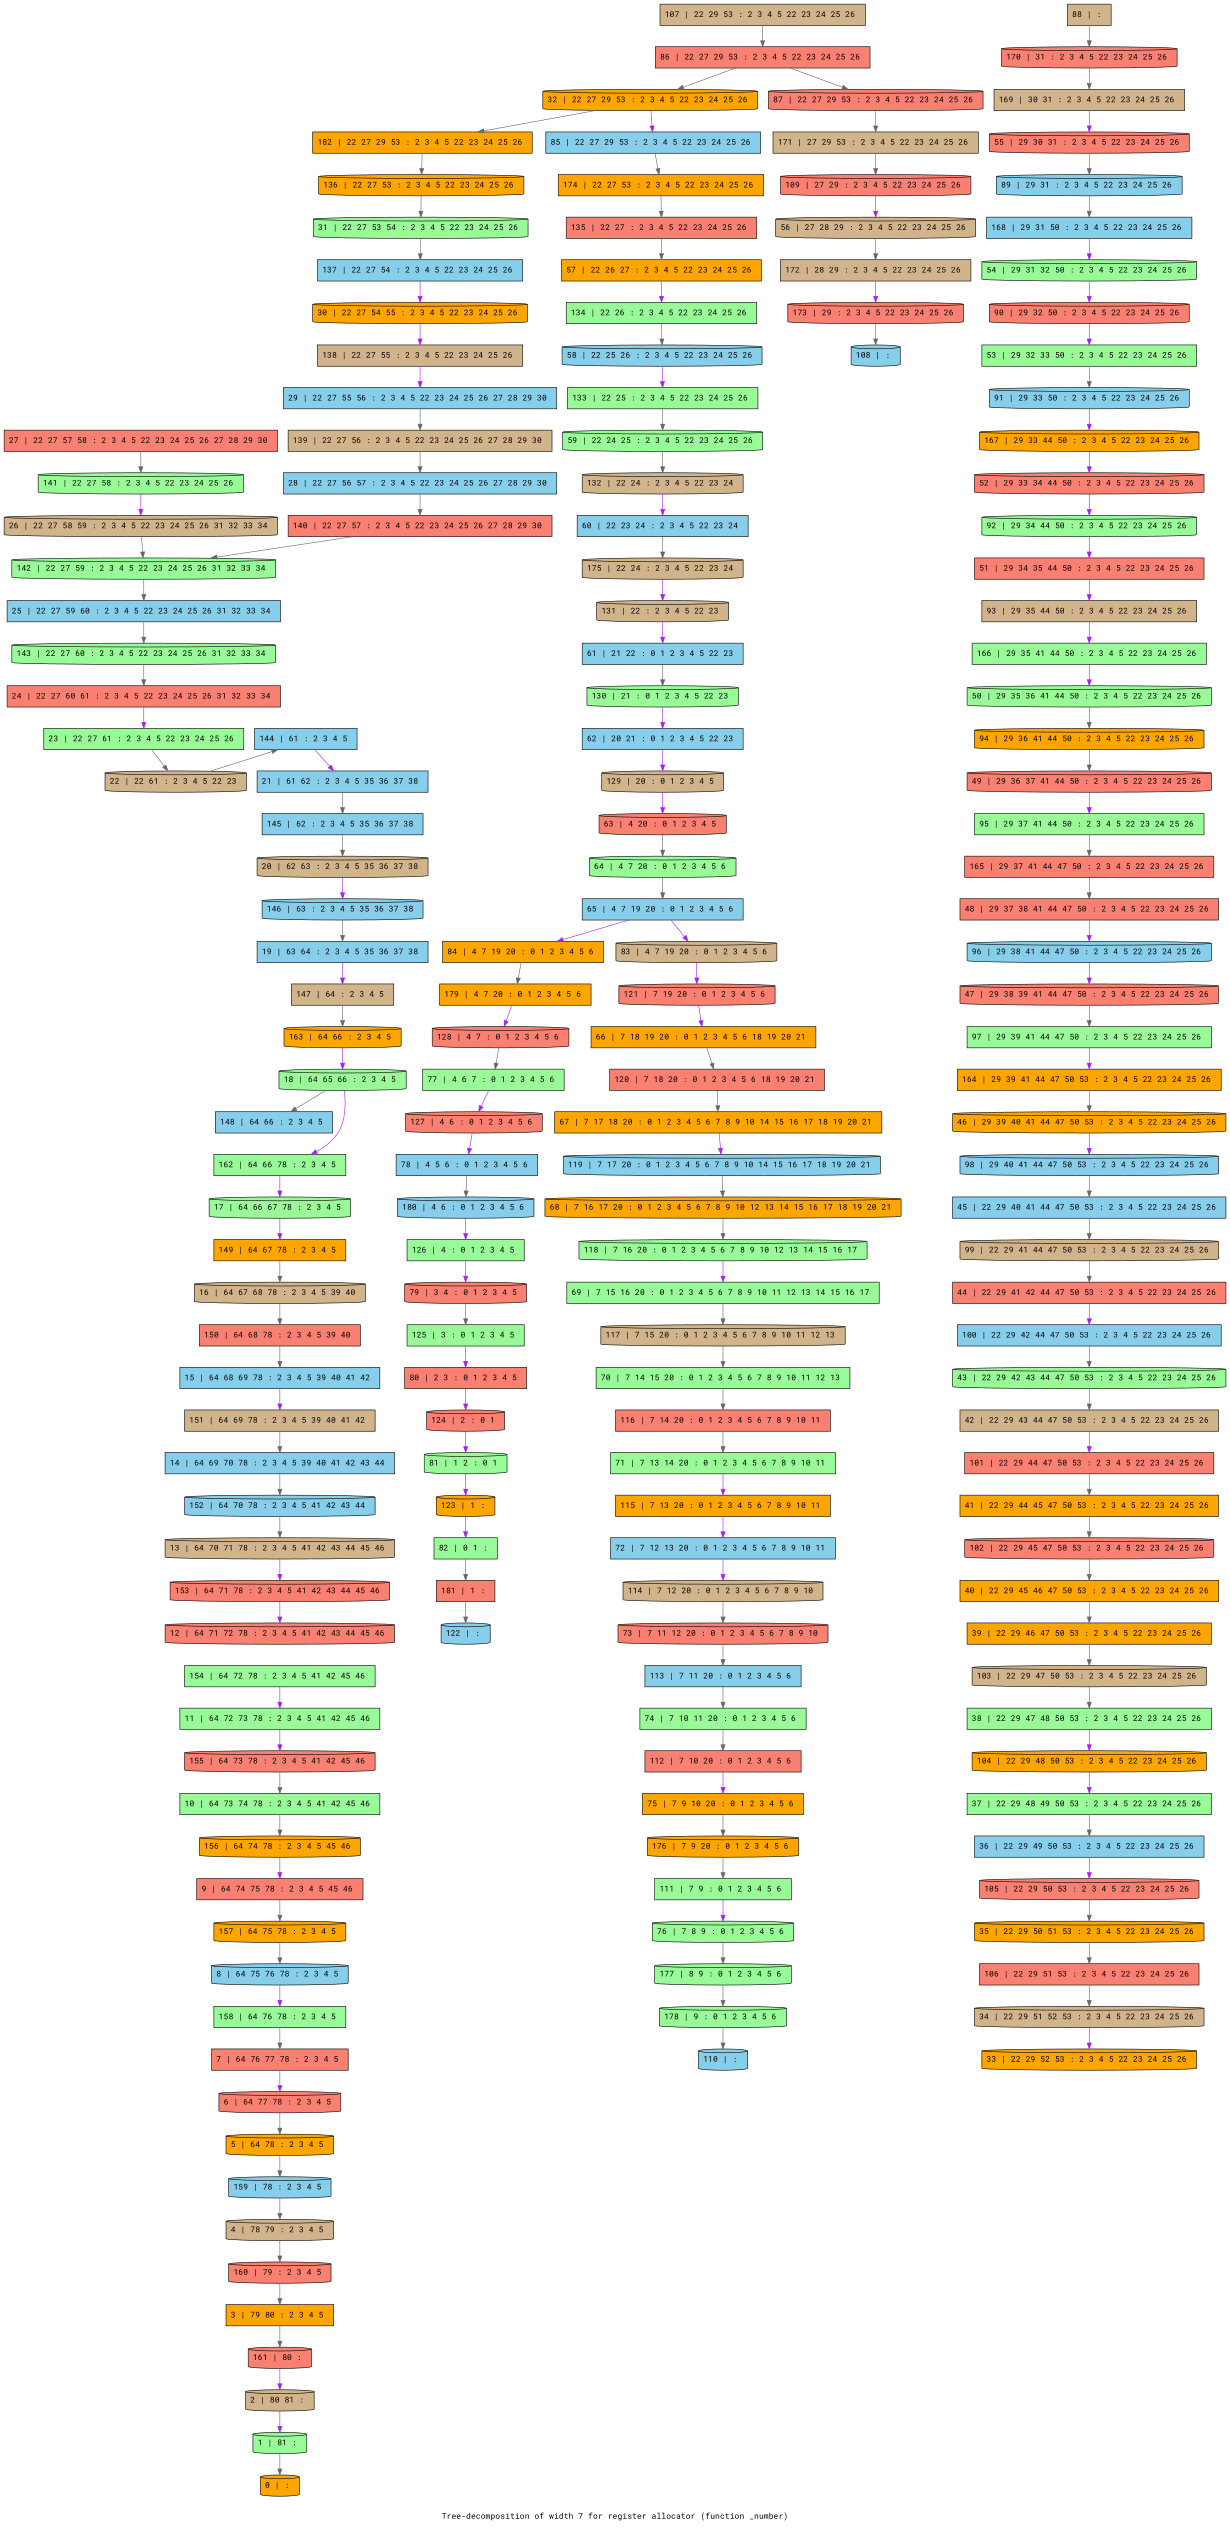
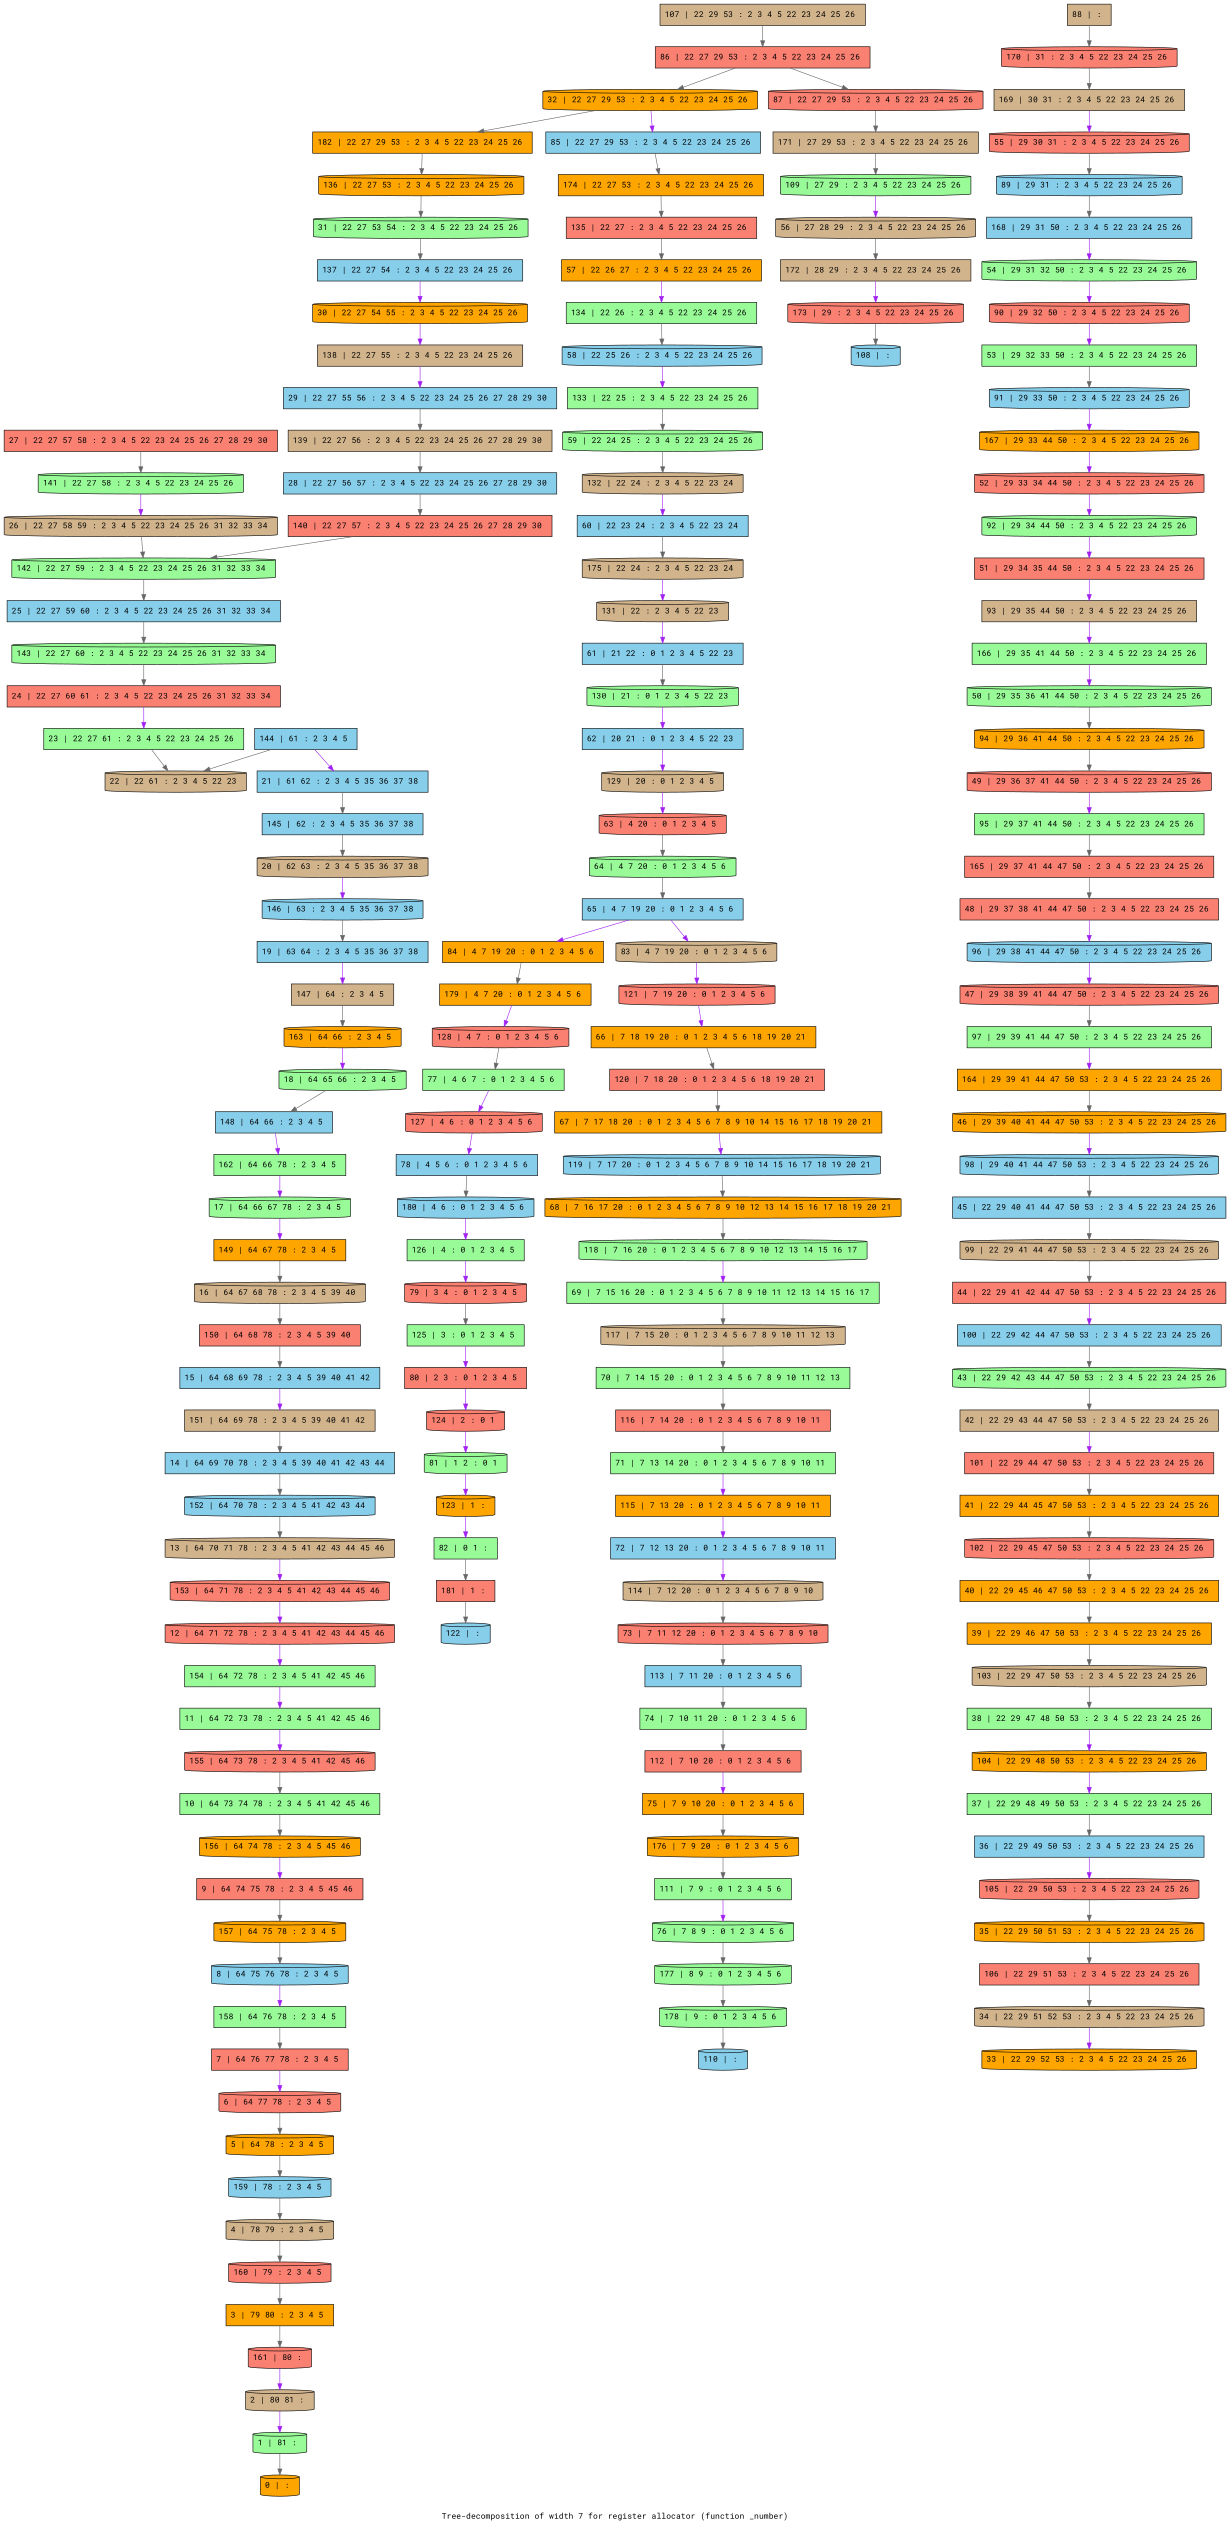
(876, 185) -> (876, 185)
(242, 761) -> (240, 759)
(341, 1126) -> (276, 1141)
none -> (280, 1652)
